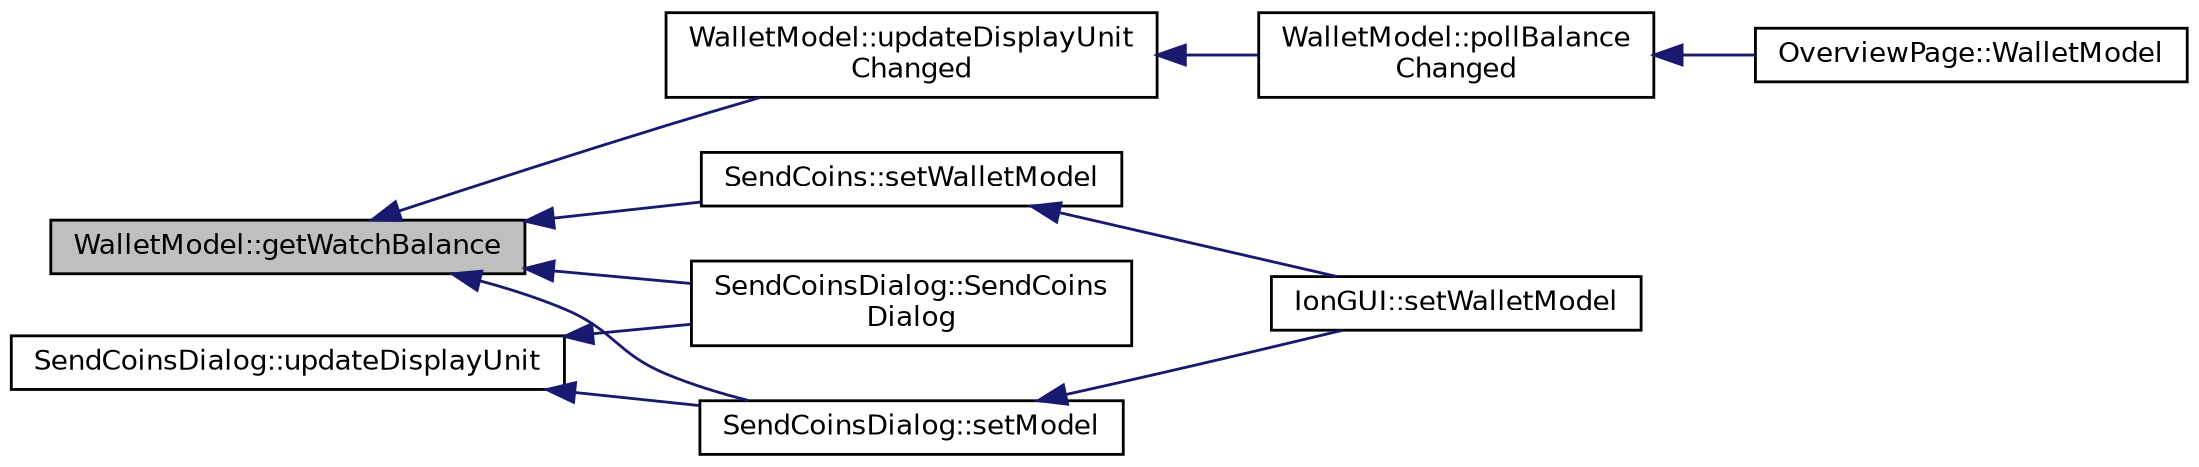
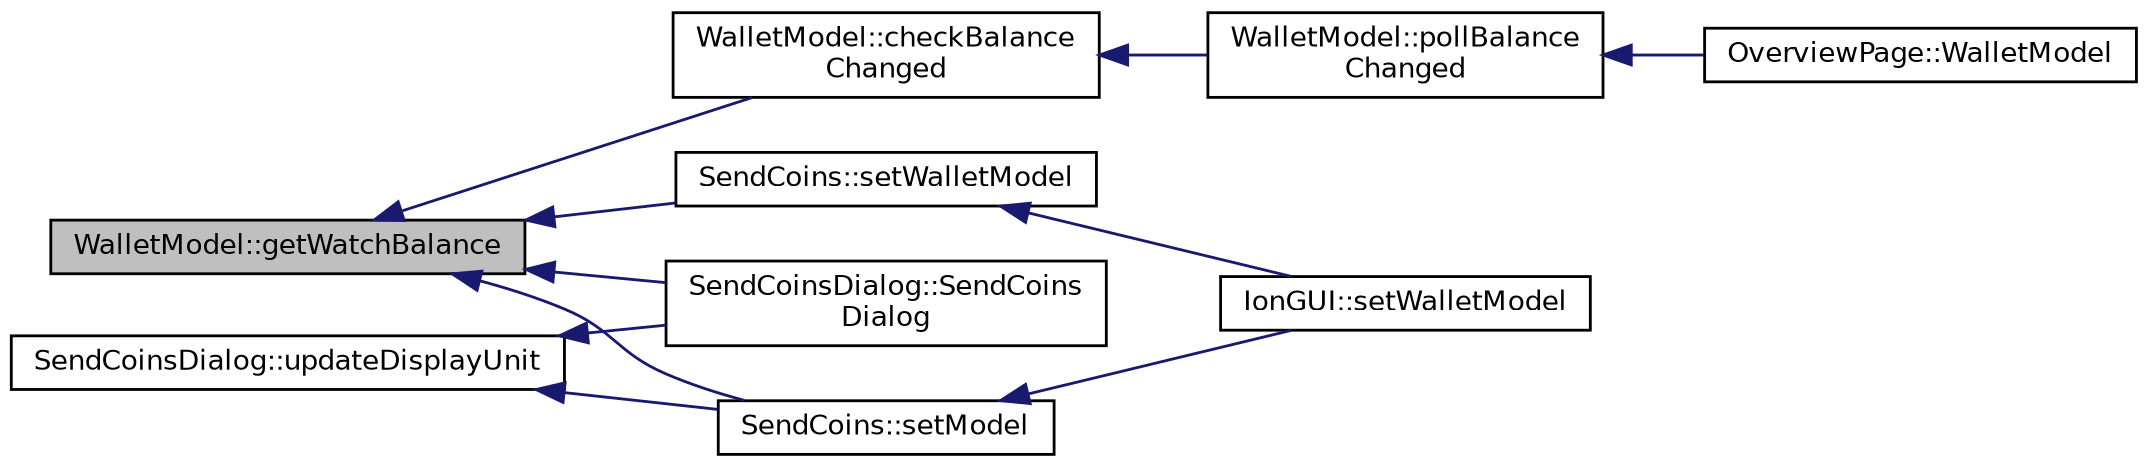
(912, 55) -> (886, 55)
(912, 428) -> (886, 428)
